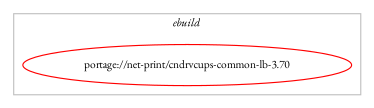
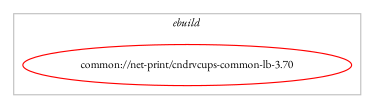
(187, 65) -> (187, 65)
